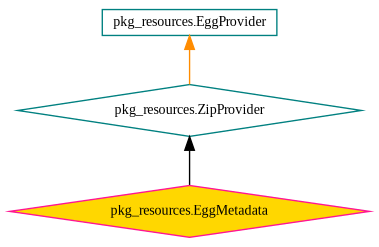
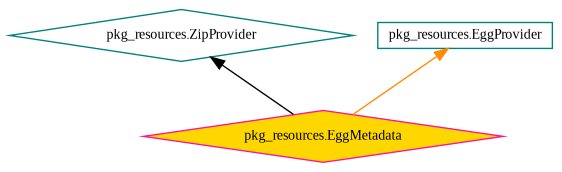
(190, 67) -> (395, 86)
